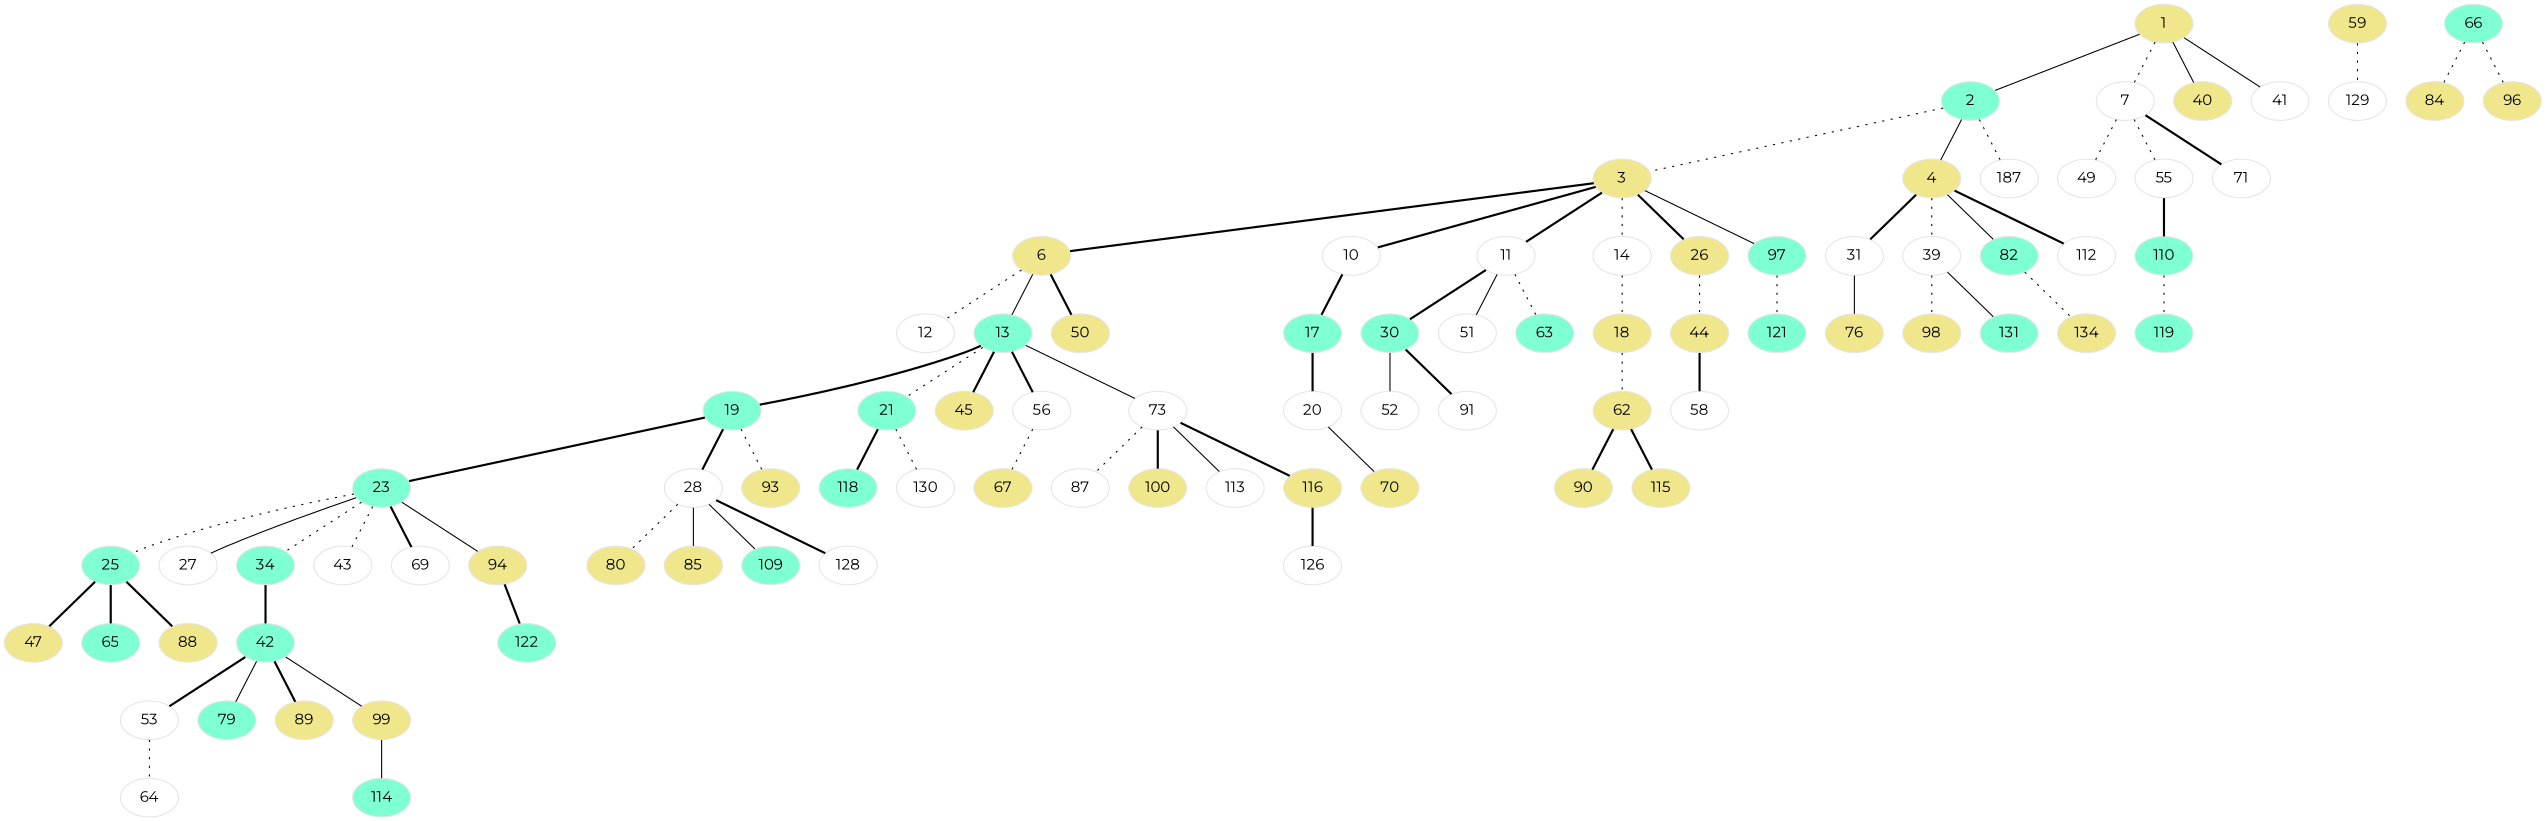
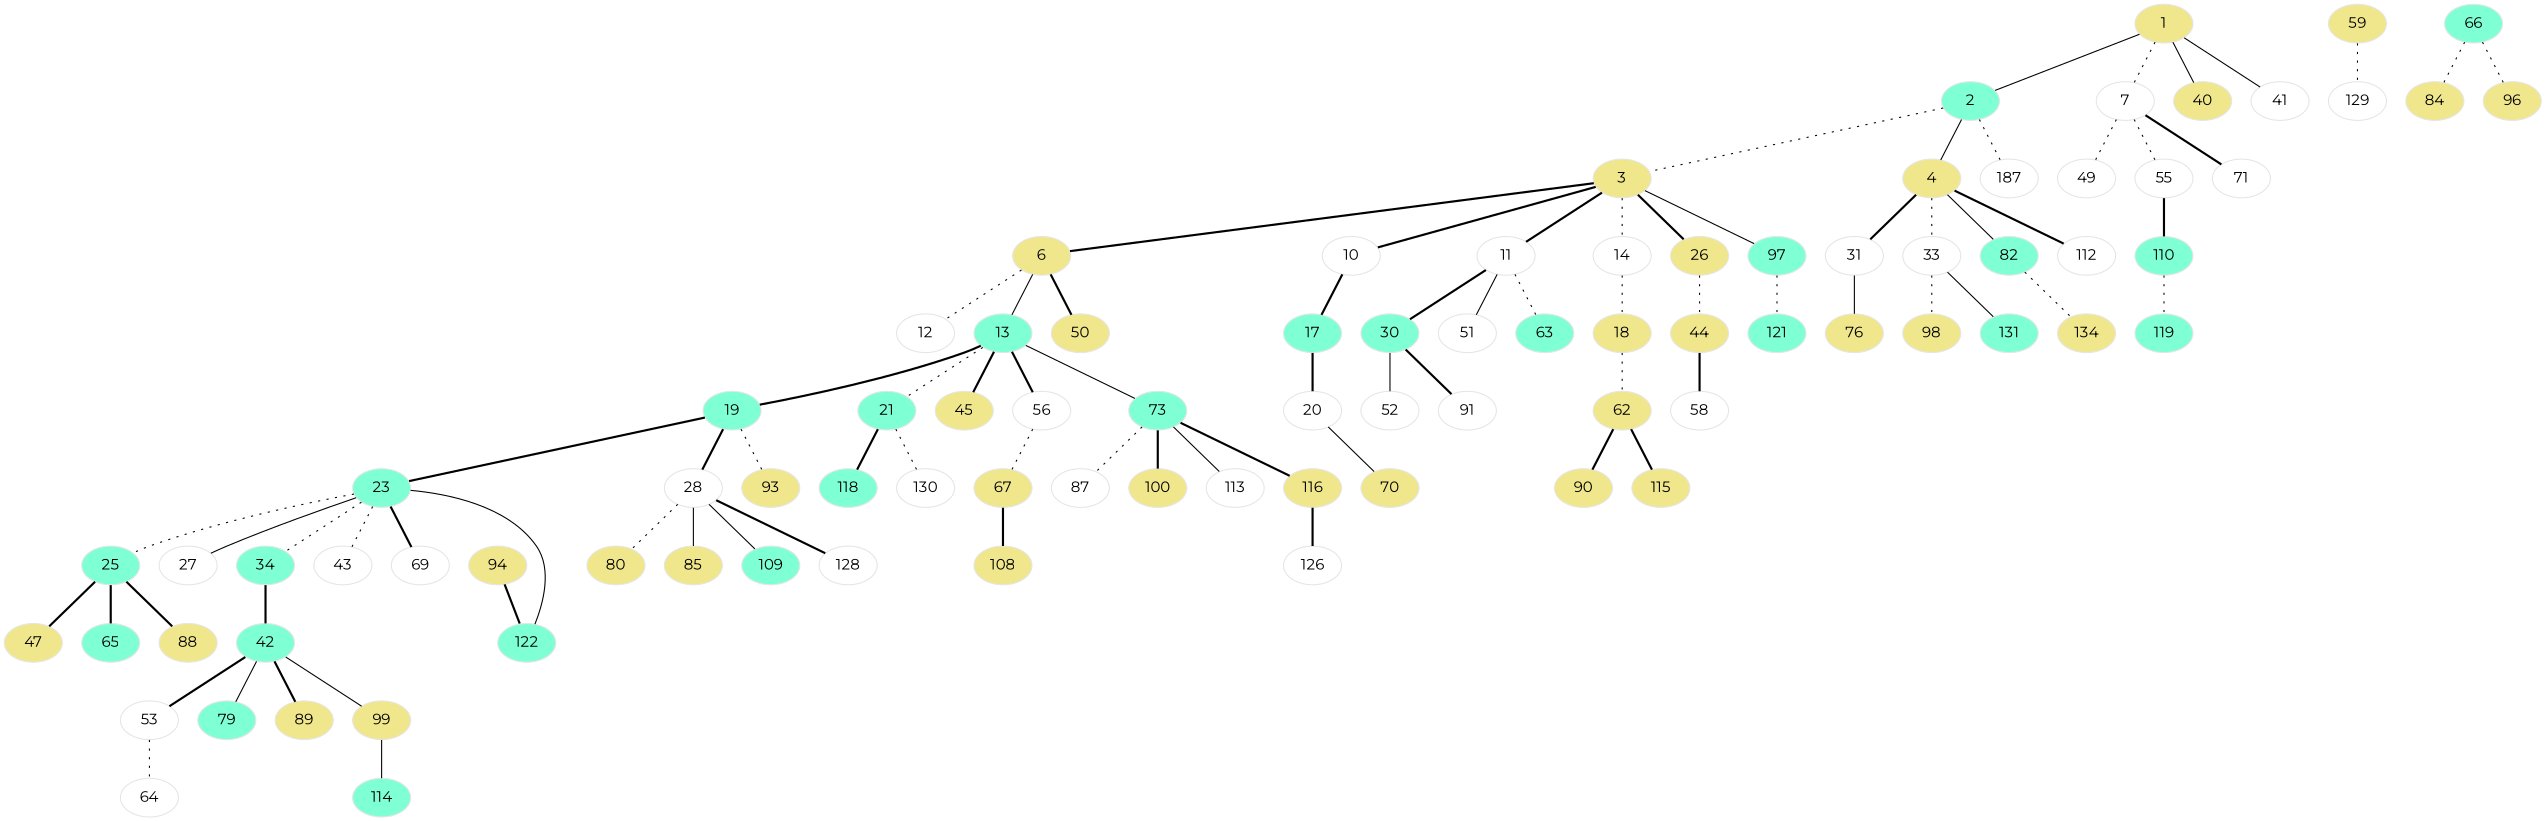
(1932, 256) -> (1932, 256)
(1158, 411) -> (1158, 411)
(440, 527) -> (515, 525)
none -> (1003, 565)
